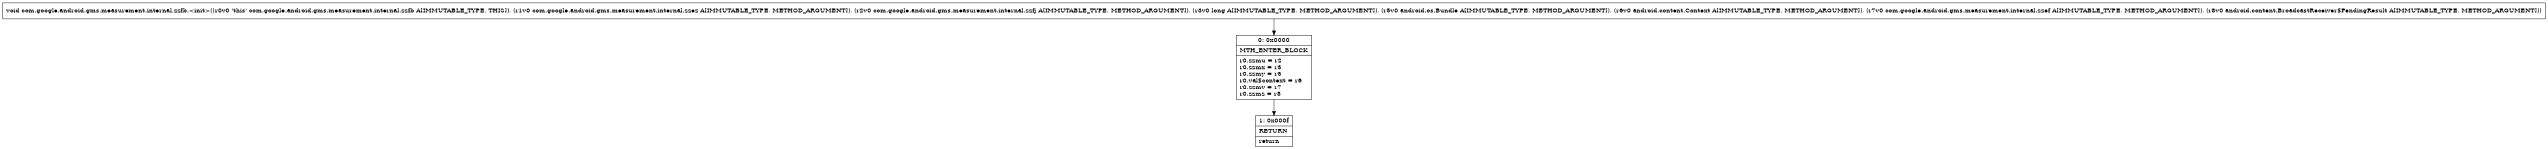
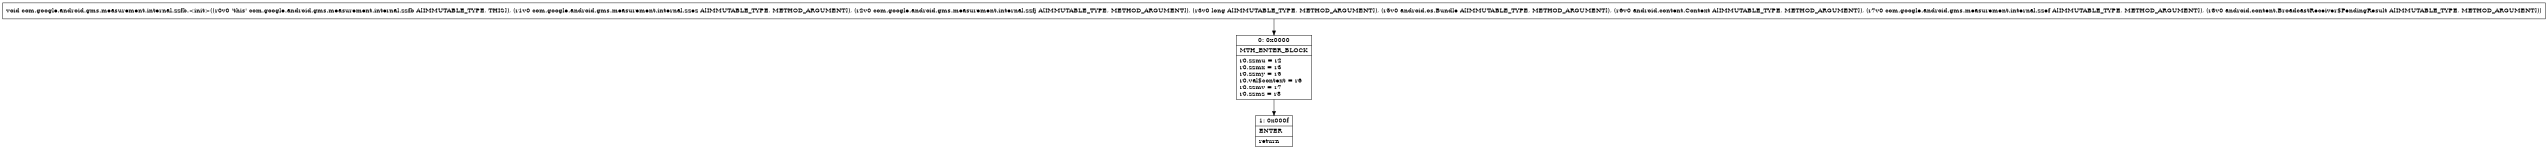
(1273, 131) -> (1271, 131)
